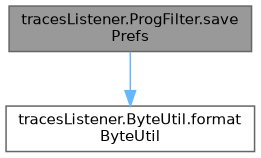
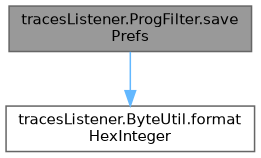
(130, 129) -> (130, 129)
